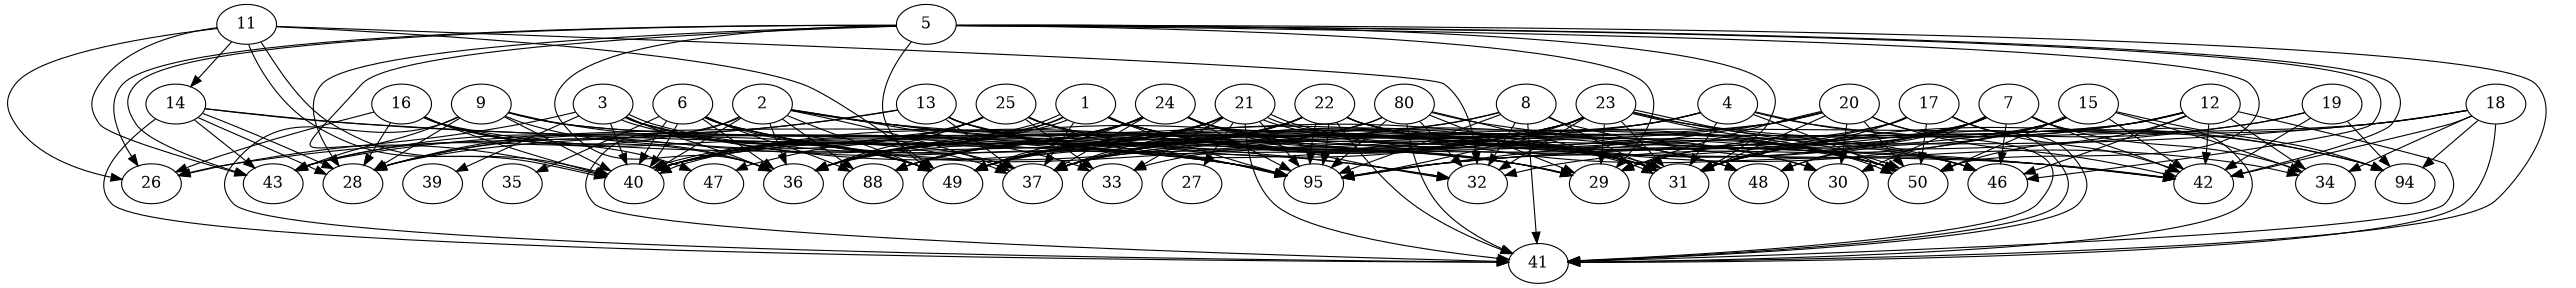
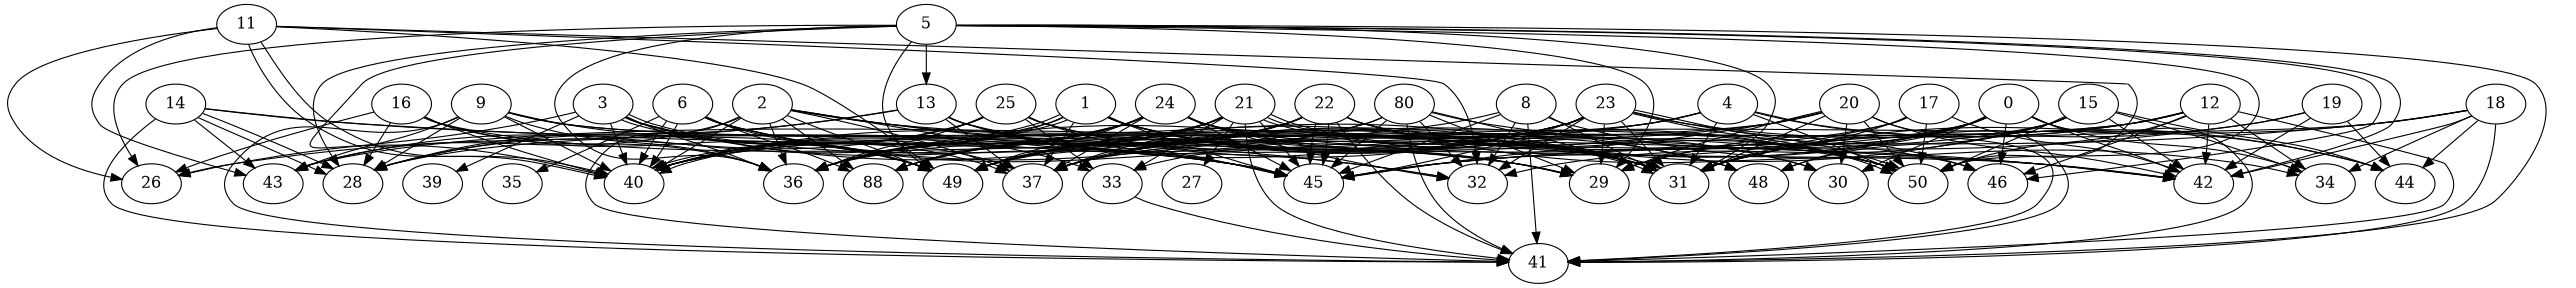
(436, 36) -> (926, 59)
(209, 66) -> (1319, 58)
(2009, 104) -> (2009, 104)
(733, 140) -> none
(1656, 144) -> none
(714, 184) -> none
(1314, 184) -> (1314, 184)
(2405, 184) -> (2405, 184)
(2057, 214) -> (1314, 239)
